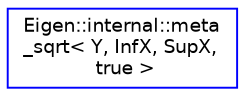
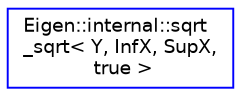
(122, 48) -> (120, 48)
